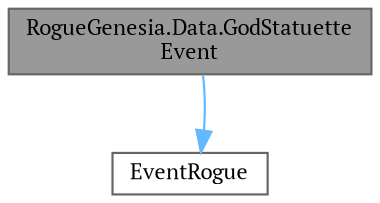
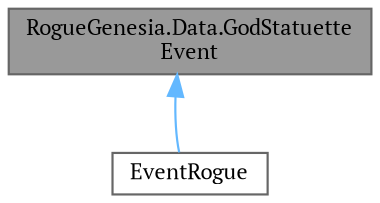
(205, 102) -> (176, 125)
